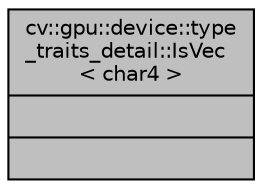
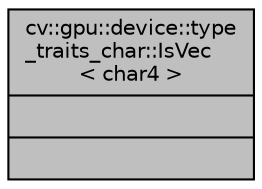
(126, 51) -> (119, 51)
